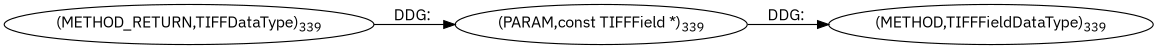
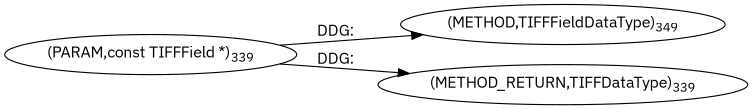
(1095, 23) -> (667, 23)
(409, 25) -> (339, 68)
